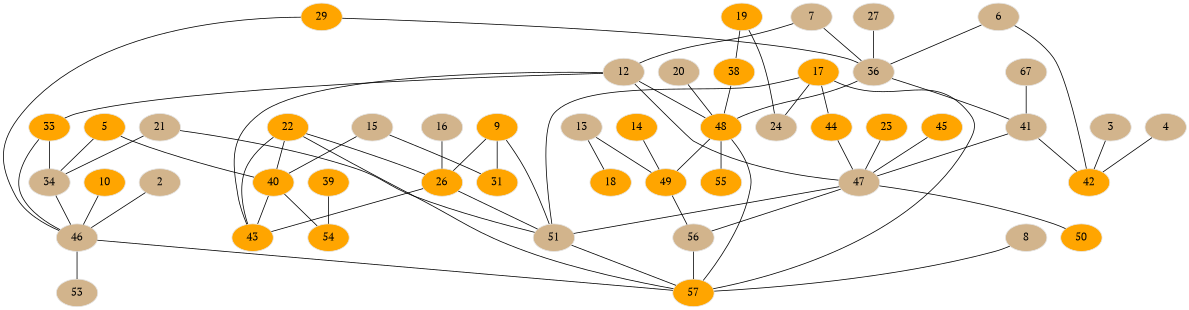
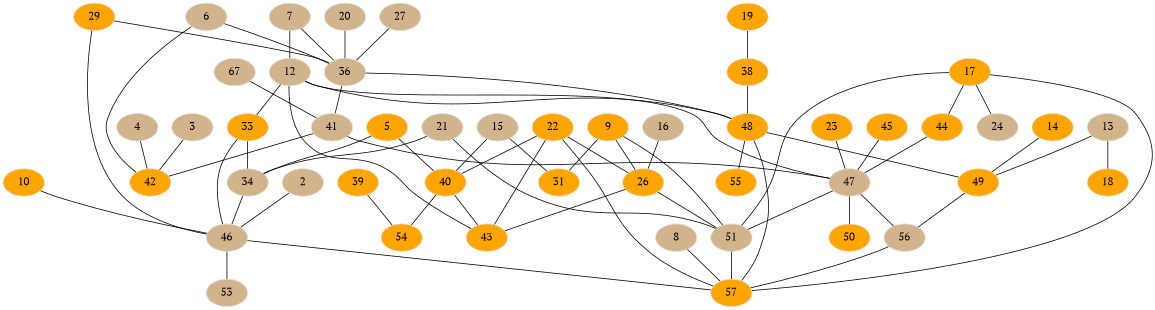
(765, 71) -> none
(700, 100) -> (345, 45)
